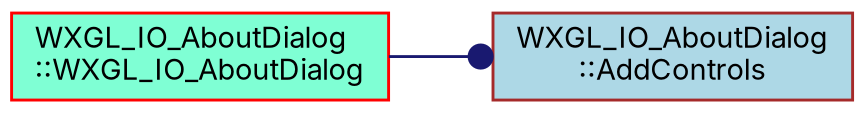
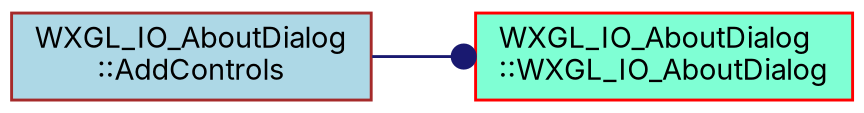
(429, 57) -> (412, 57)
